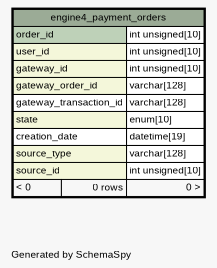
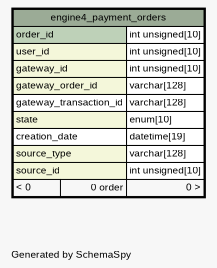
(108, 187) -> (107, 187)
